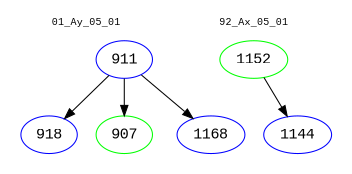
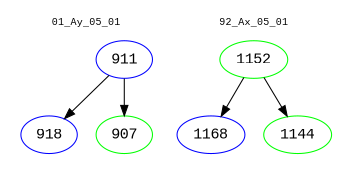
(154, 86) -> (235, 92)
(298, 135) -> (298, 135)
